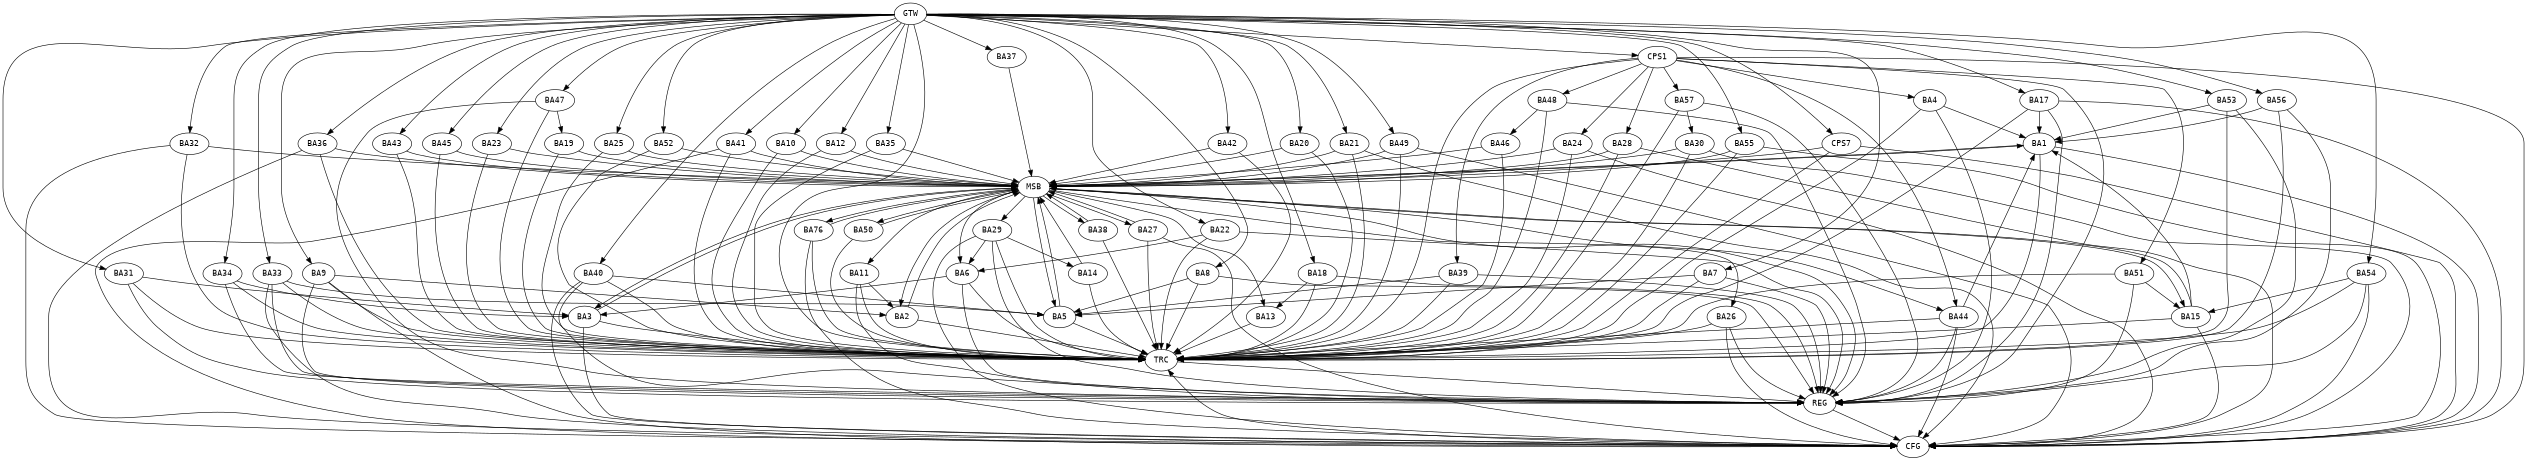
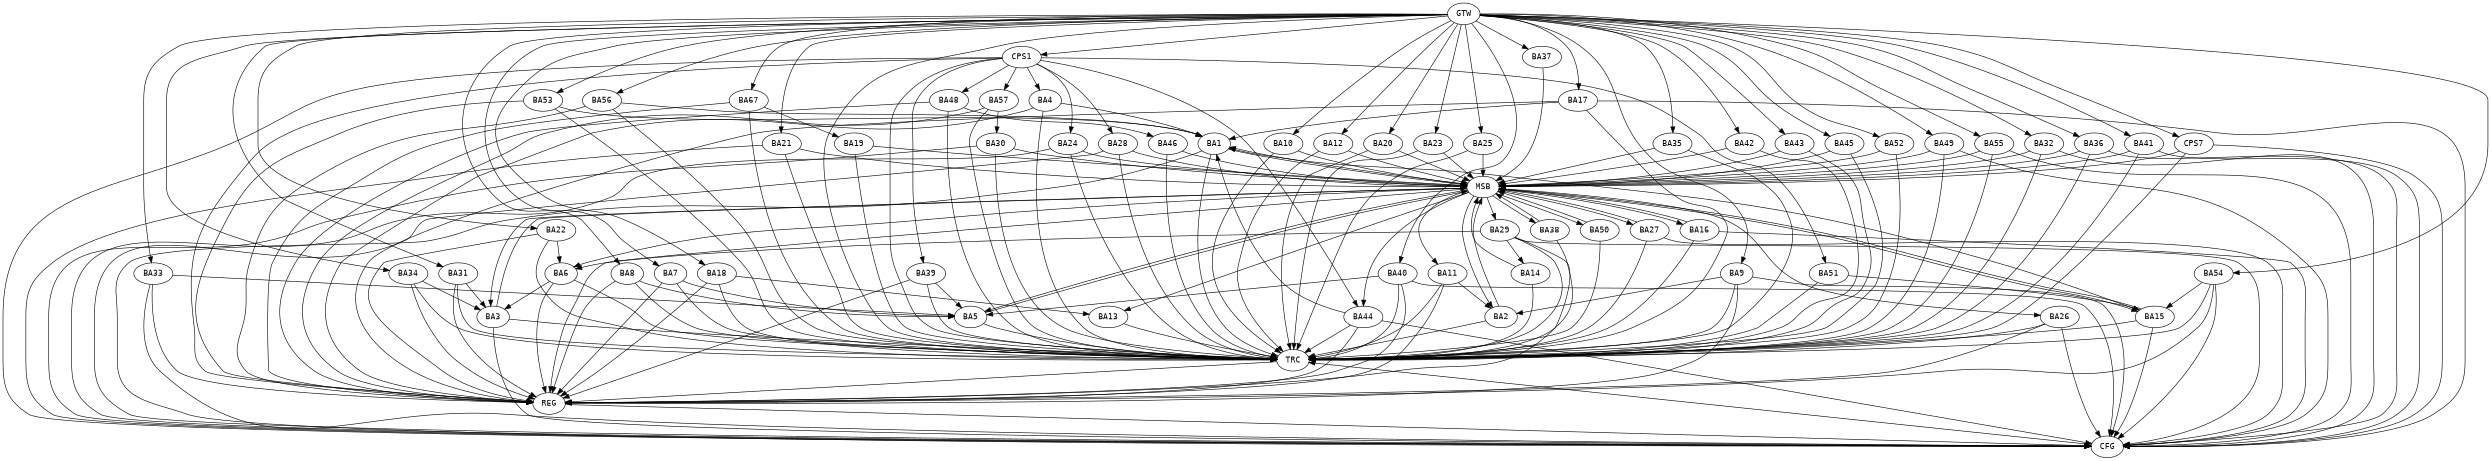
(555, 100) -> (749, 100)
(814, 230) -> (1700, 230)
(704, 351) -> none
(2095, 371) -> none
